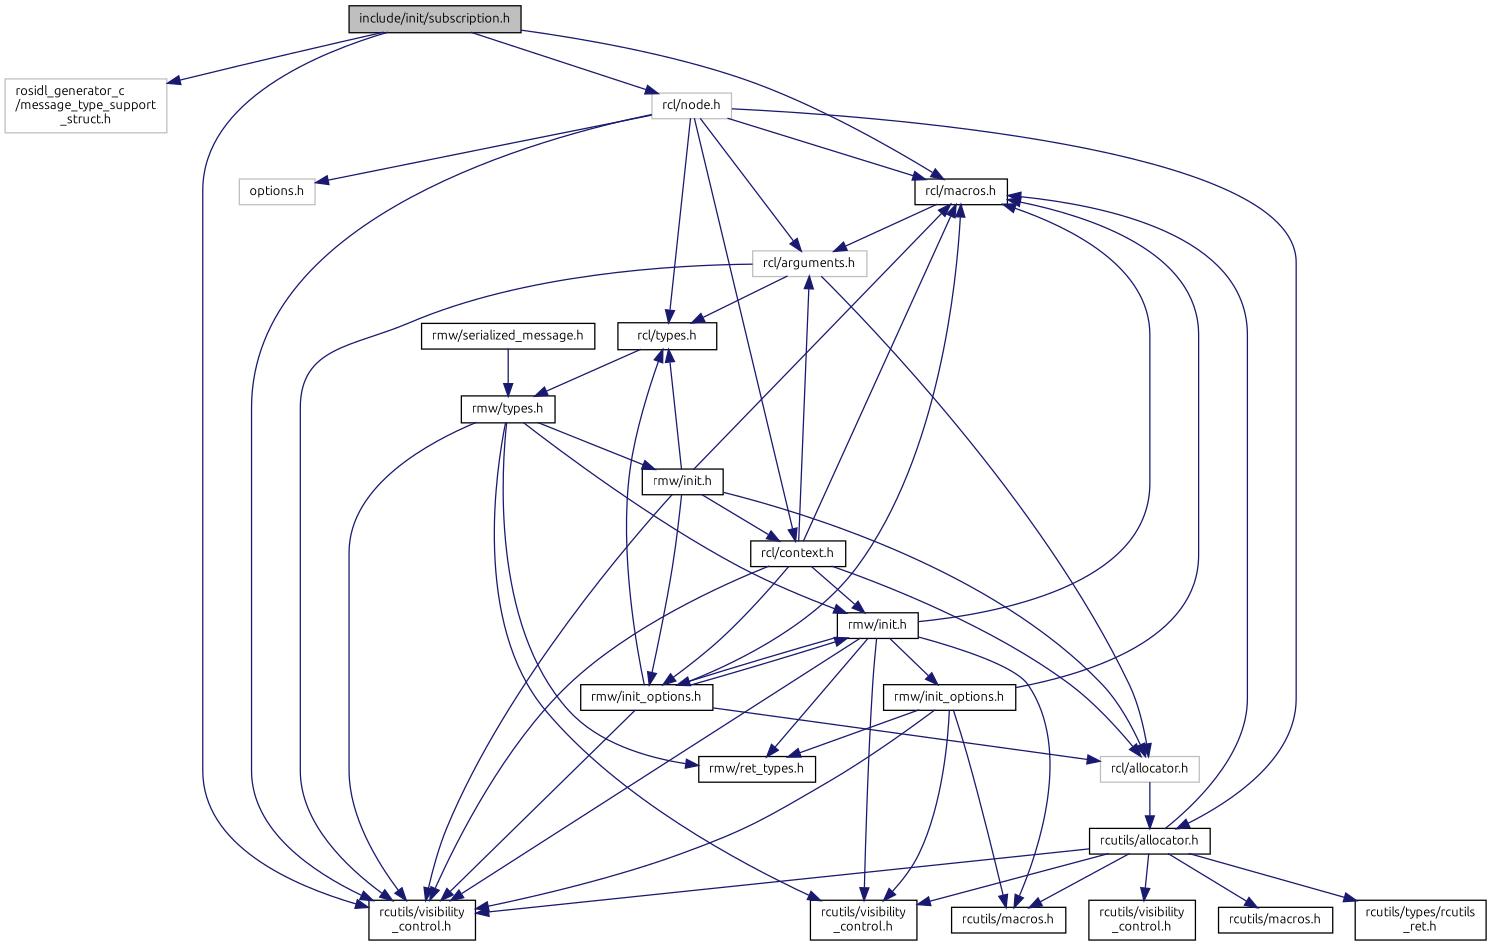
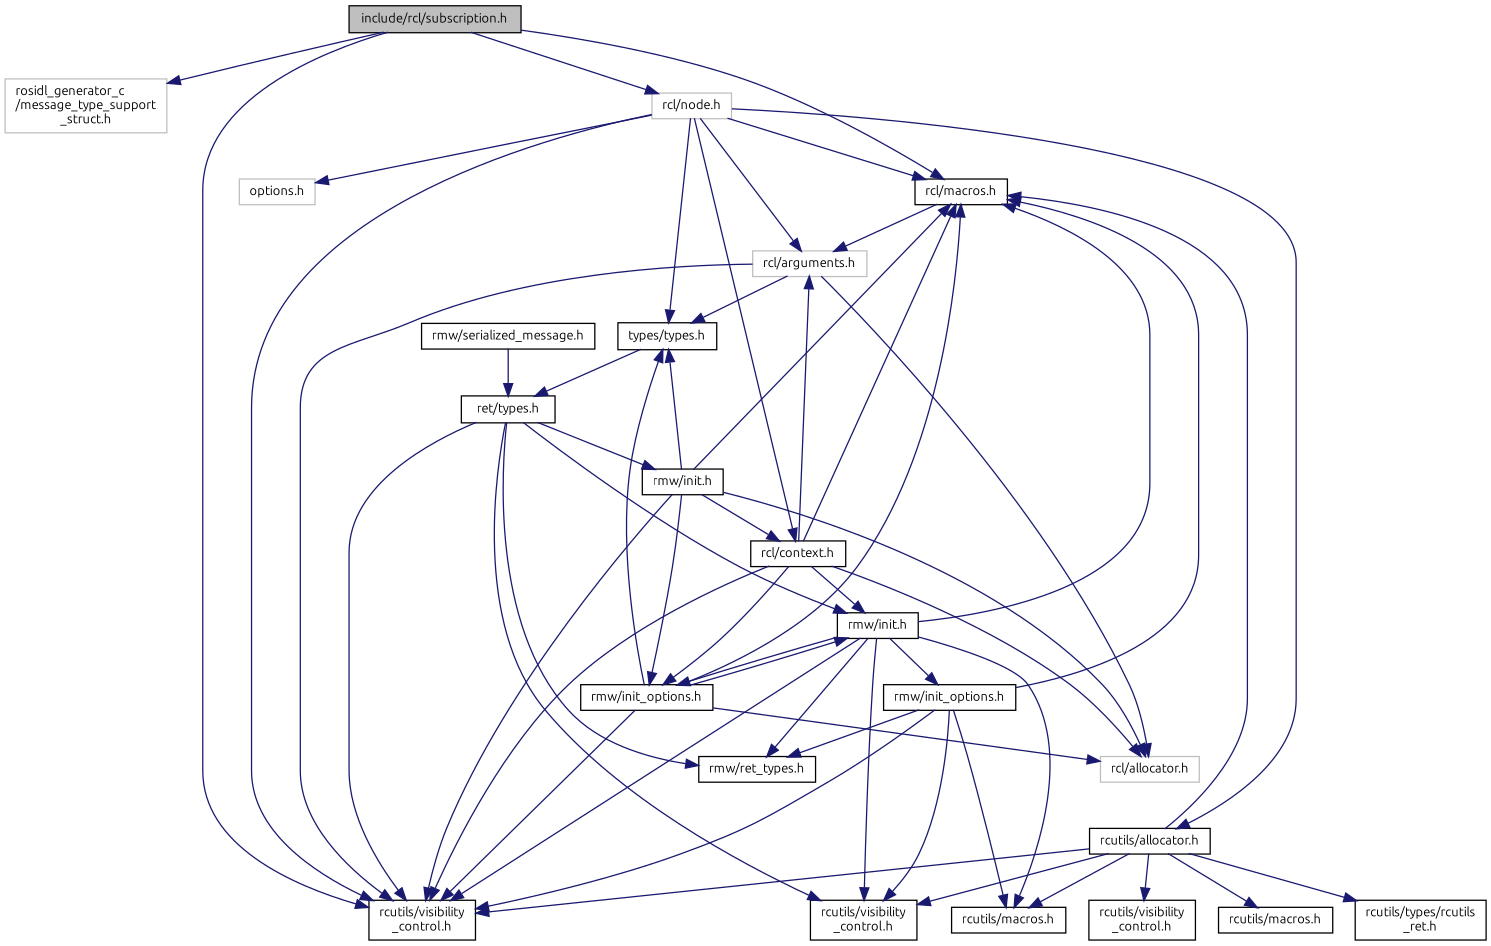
(435, 19) -> (435, 19)
(667, 336) -> (667, 336)
(508, 409) -> (508, 409)
(1150, 799) -> none
